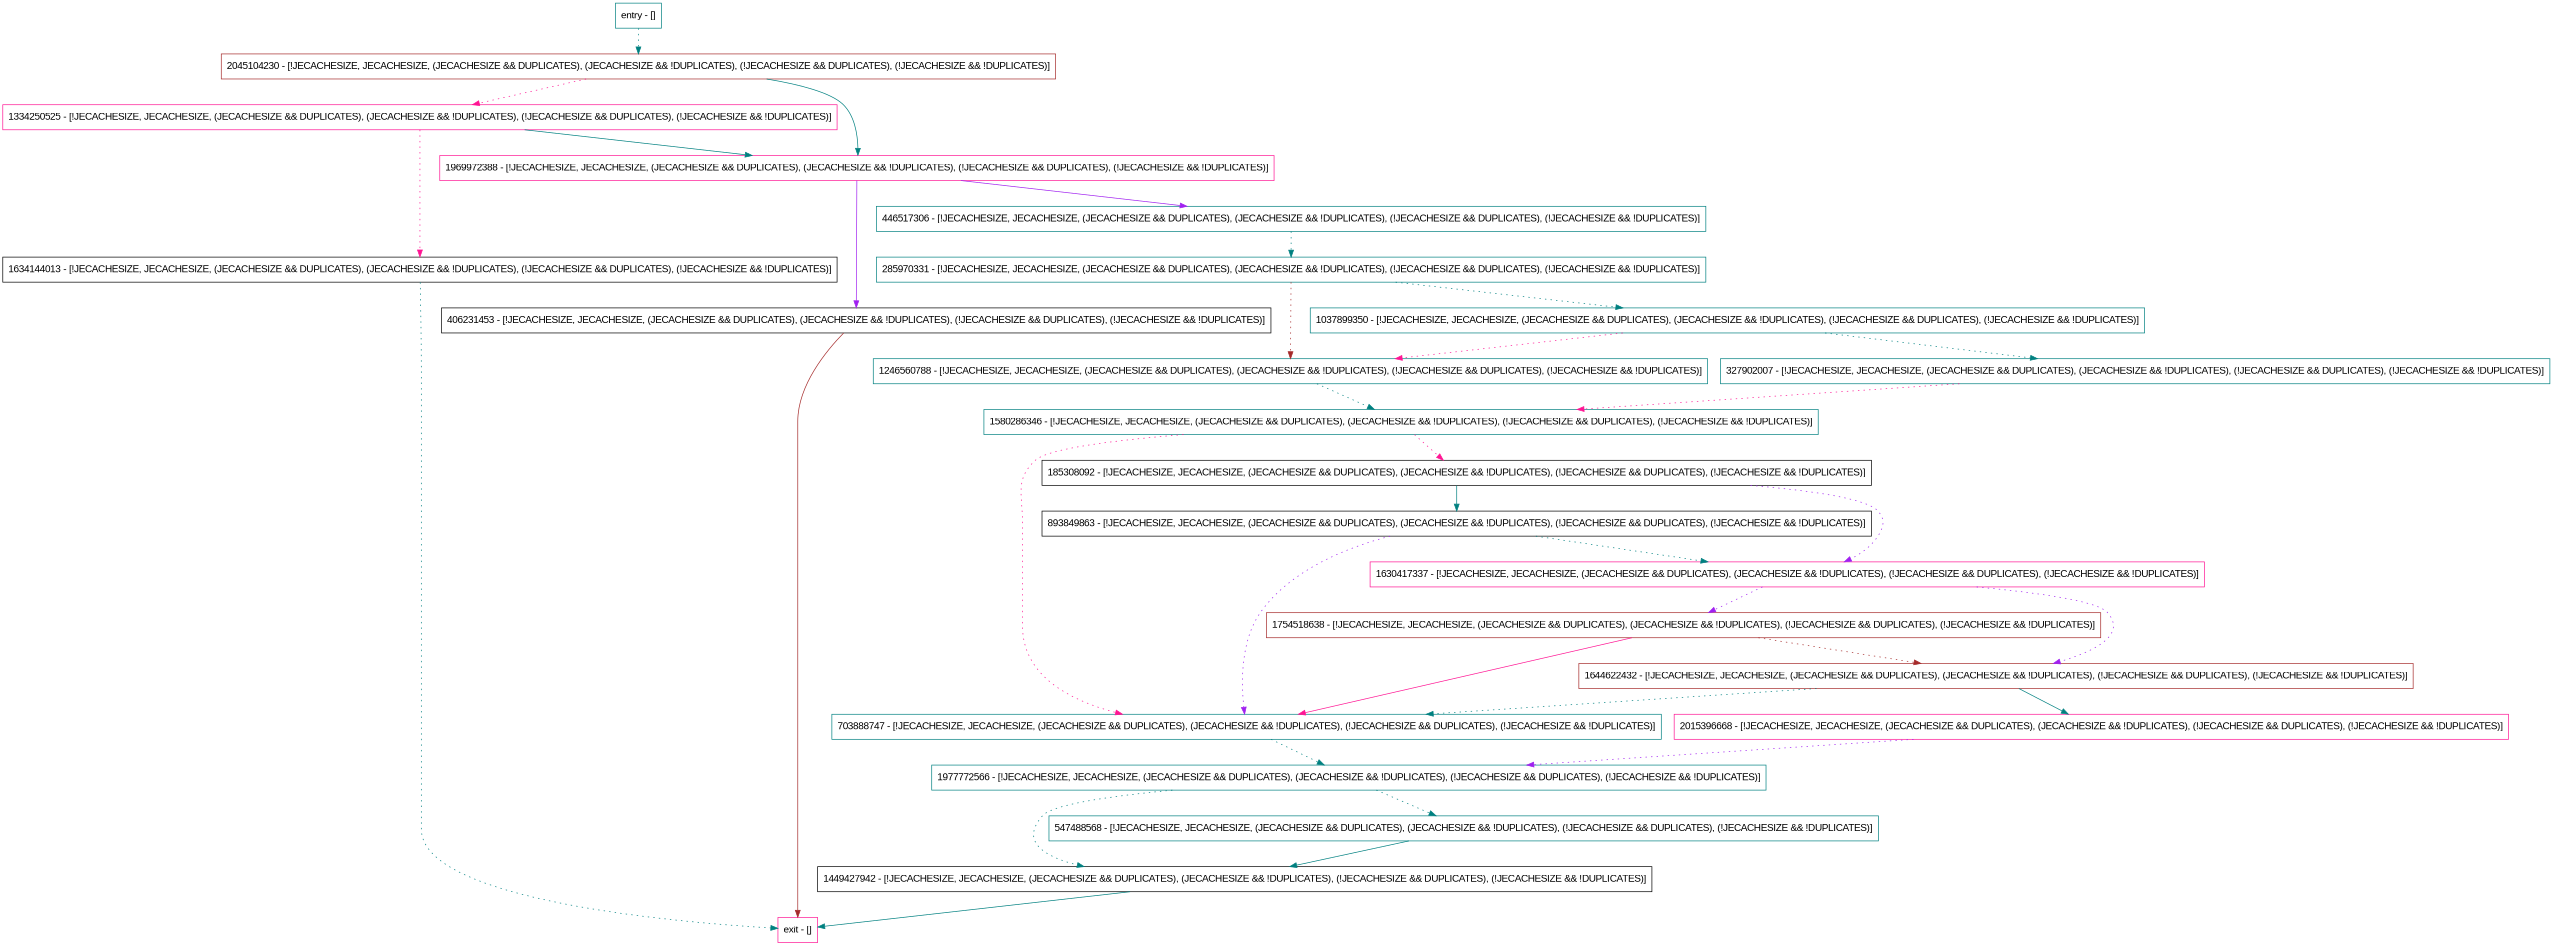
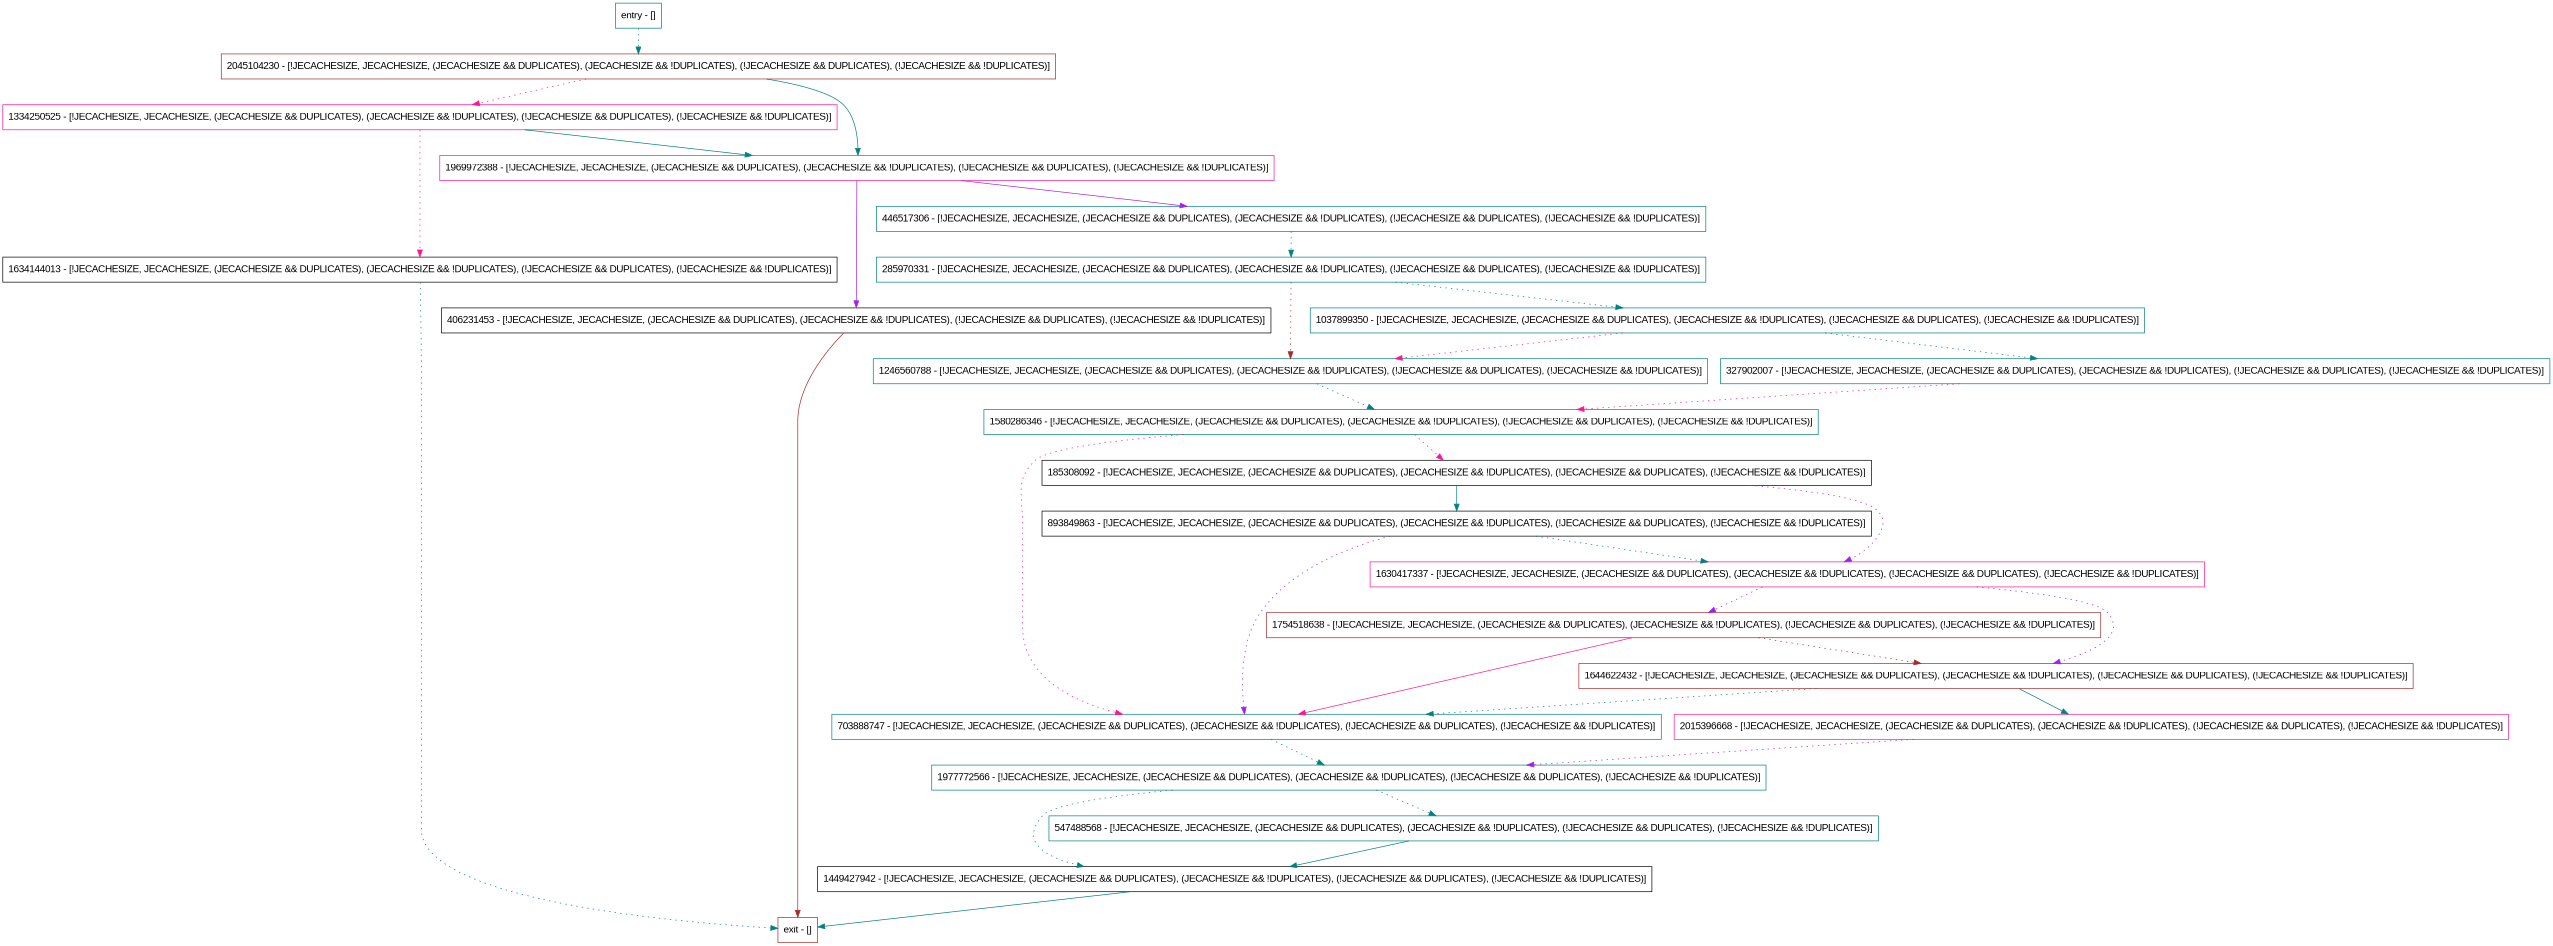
(798, 930) -> (798, 930)
